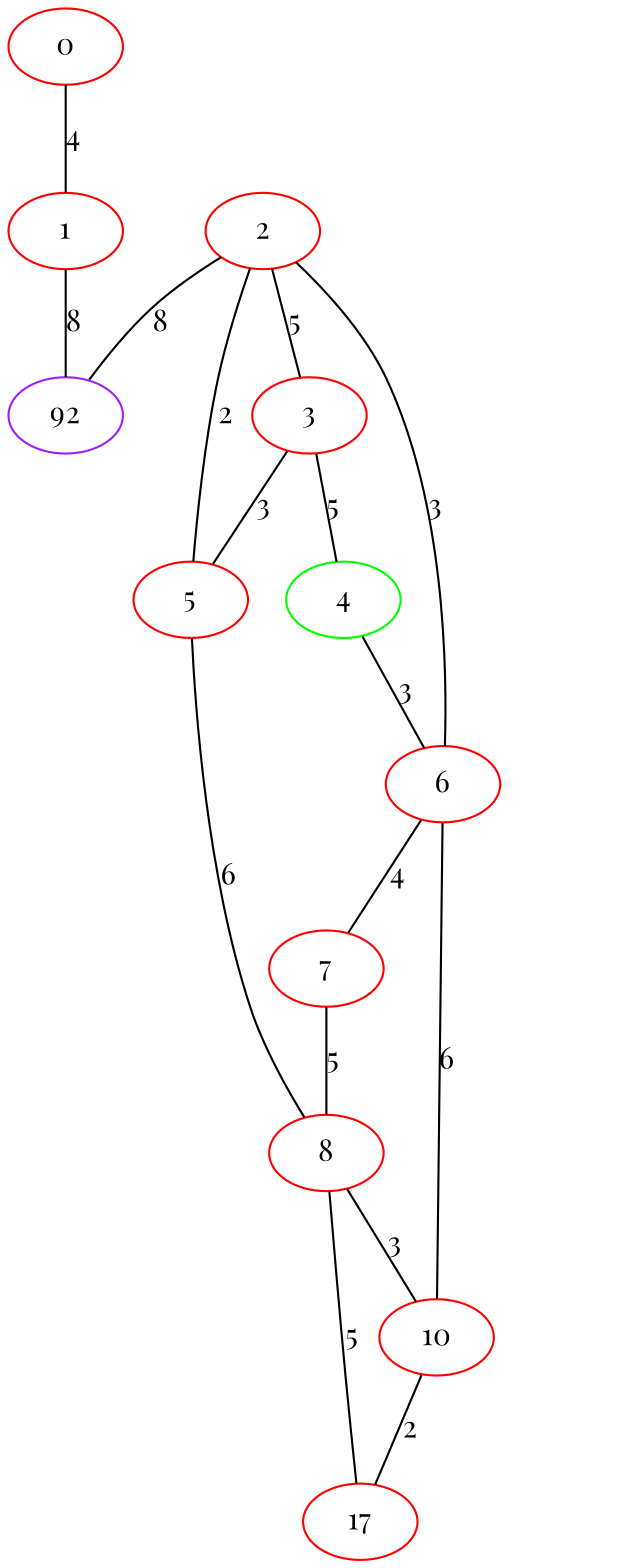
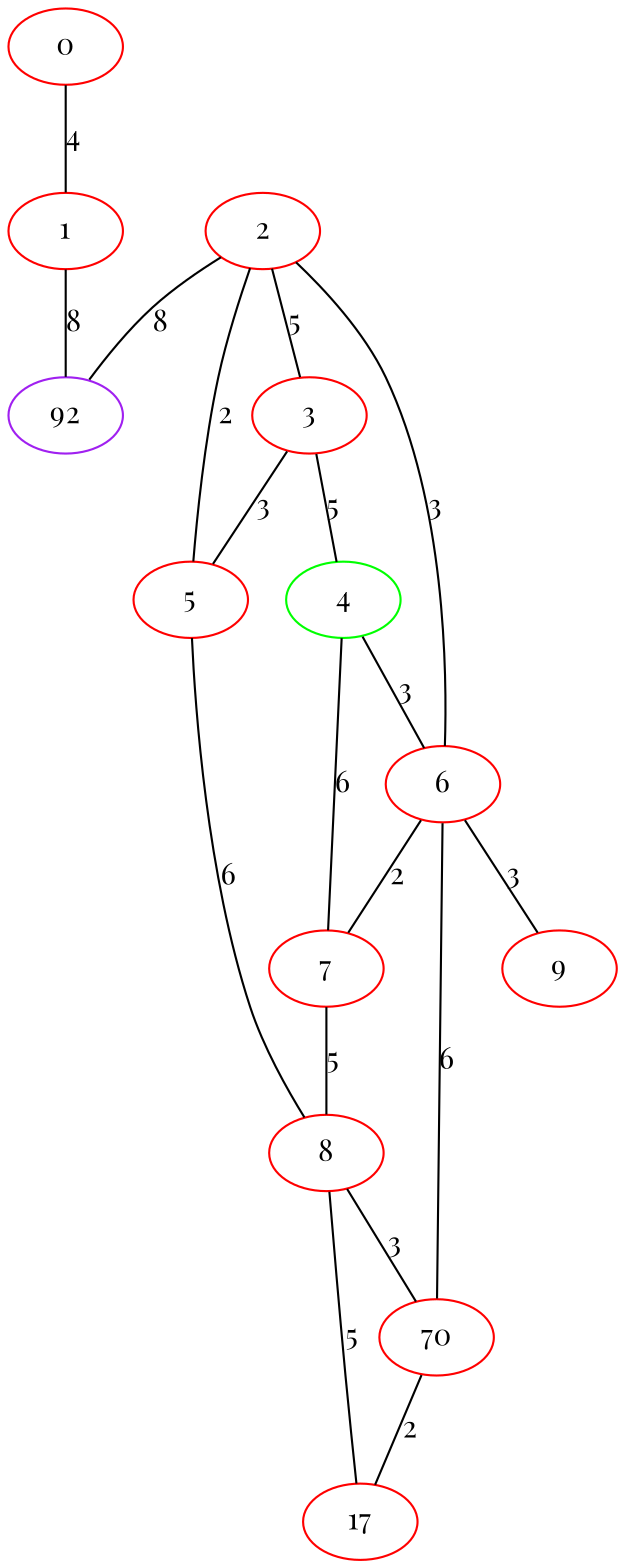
none -> (335, 784)
(397, 876) -> (397, 876)
none -> (560, 969)
(437, 1337) -> (437, 1337)
